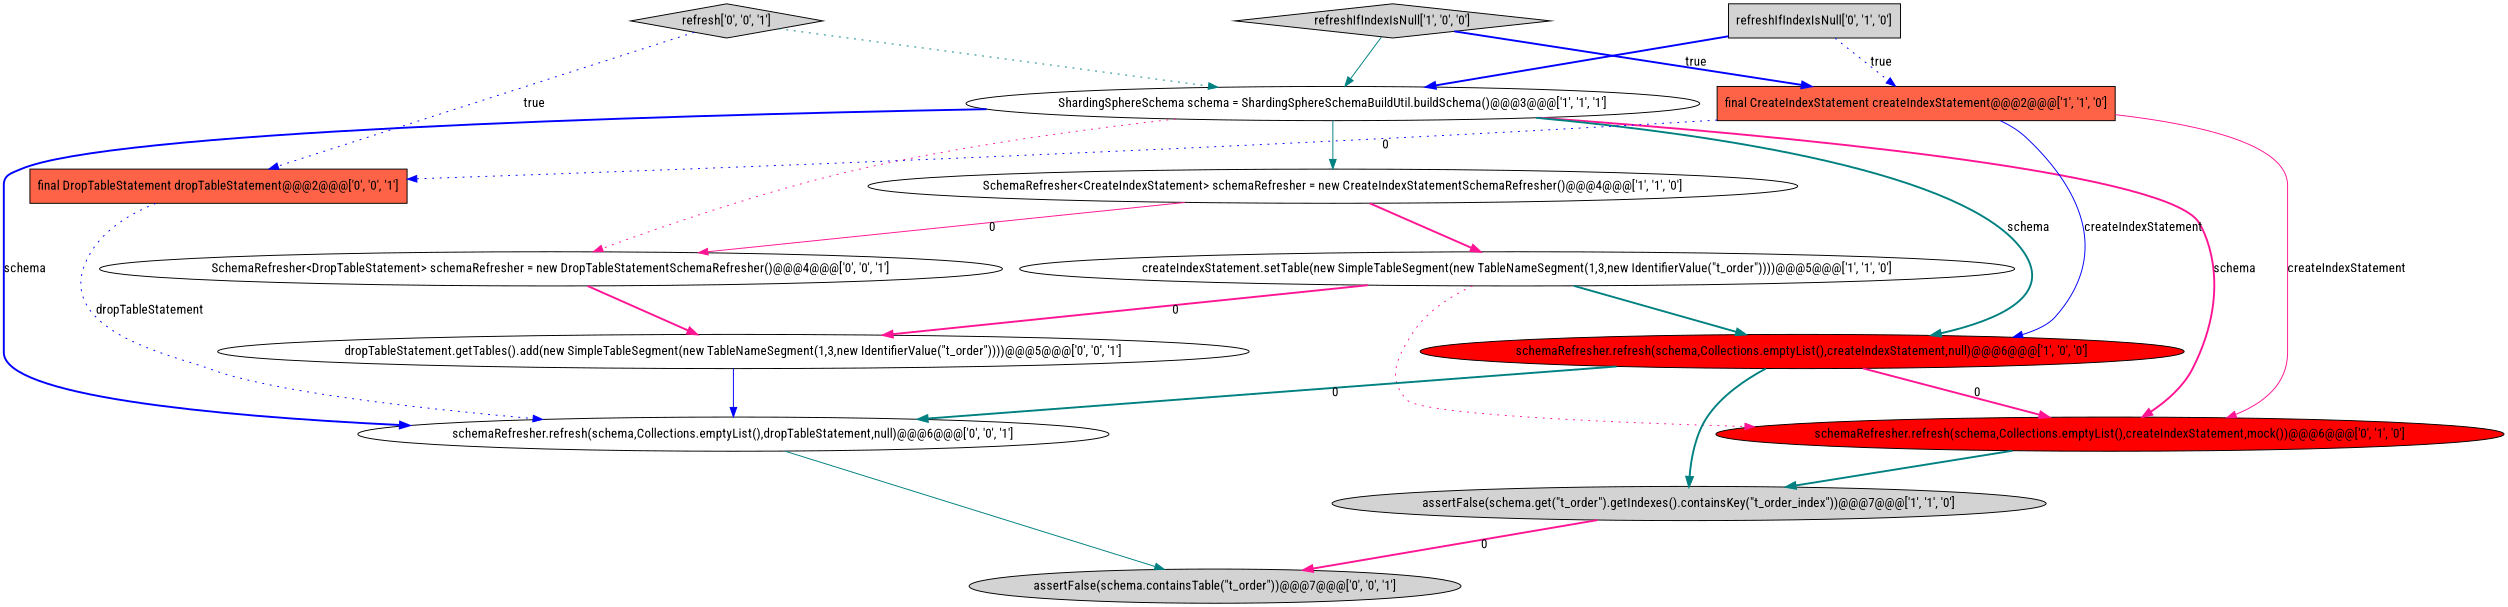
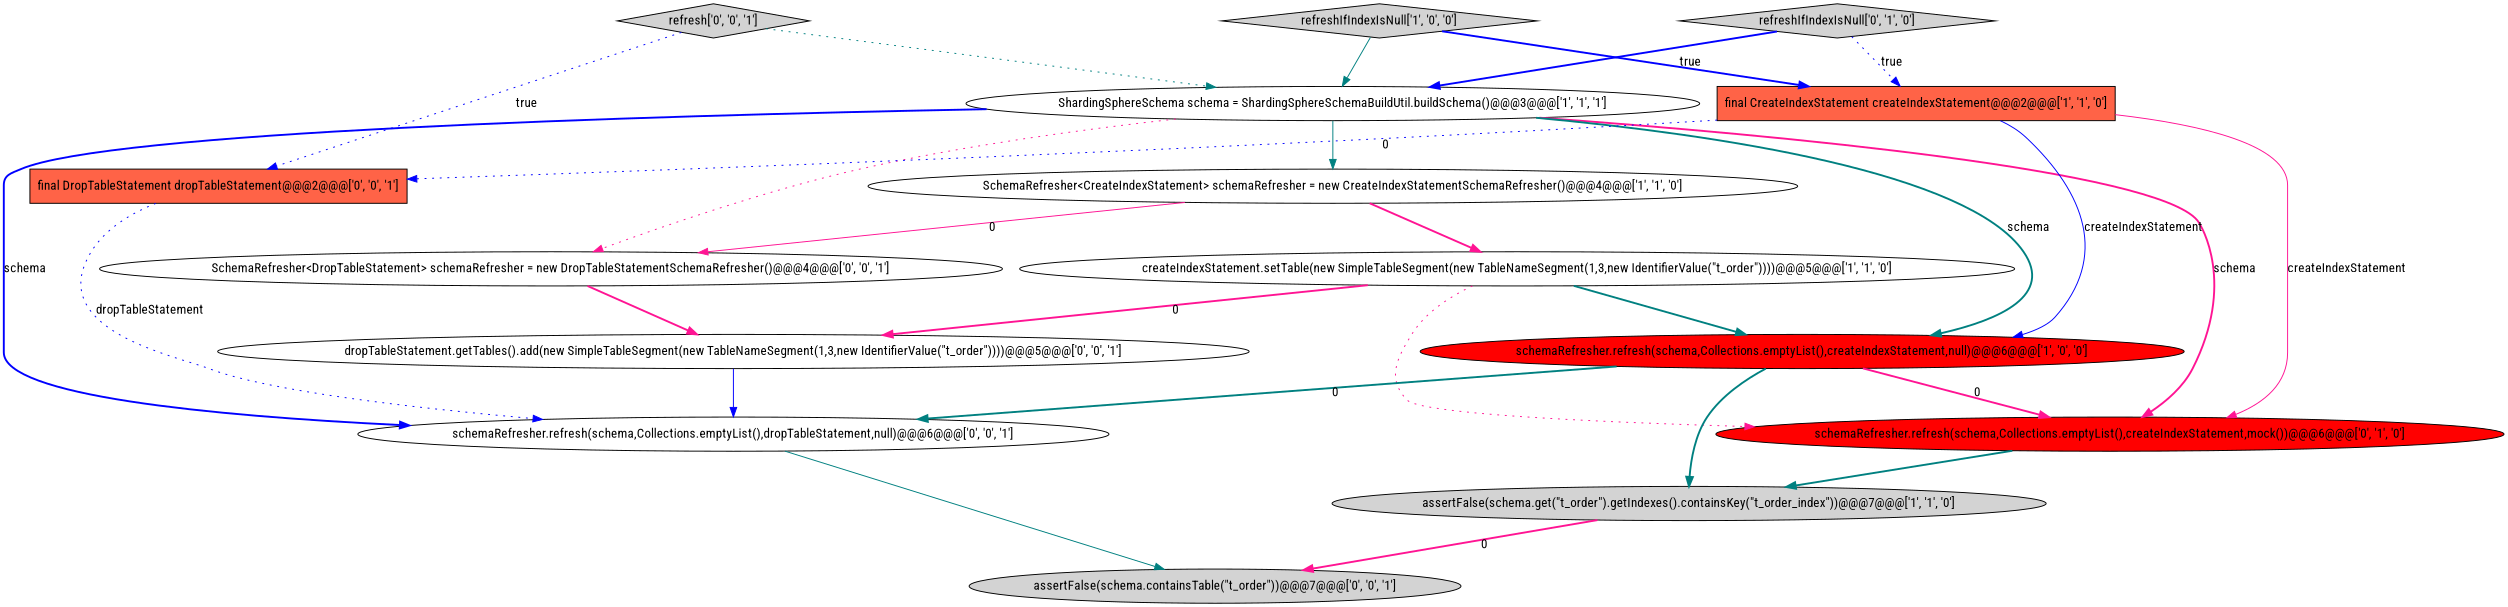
(1815, 21) -> (1837, 21)
